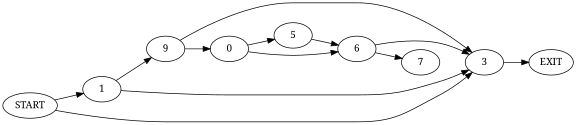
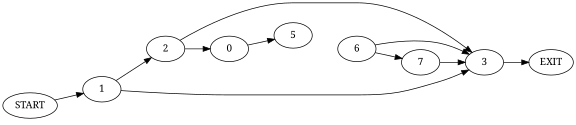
(321, 41) -> none
(166, 49) -> (166, 49)
(290, 55) -> none
(266, 122) -> (449, 62)
